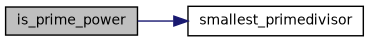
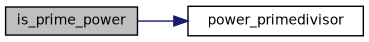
(276, 21) -> (276, 21)
